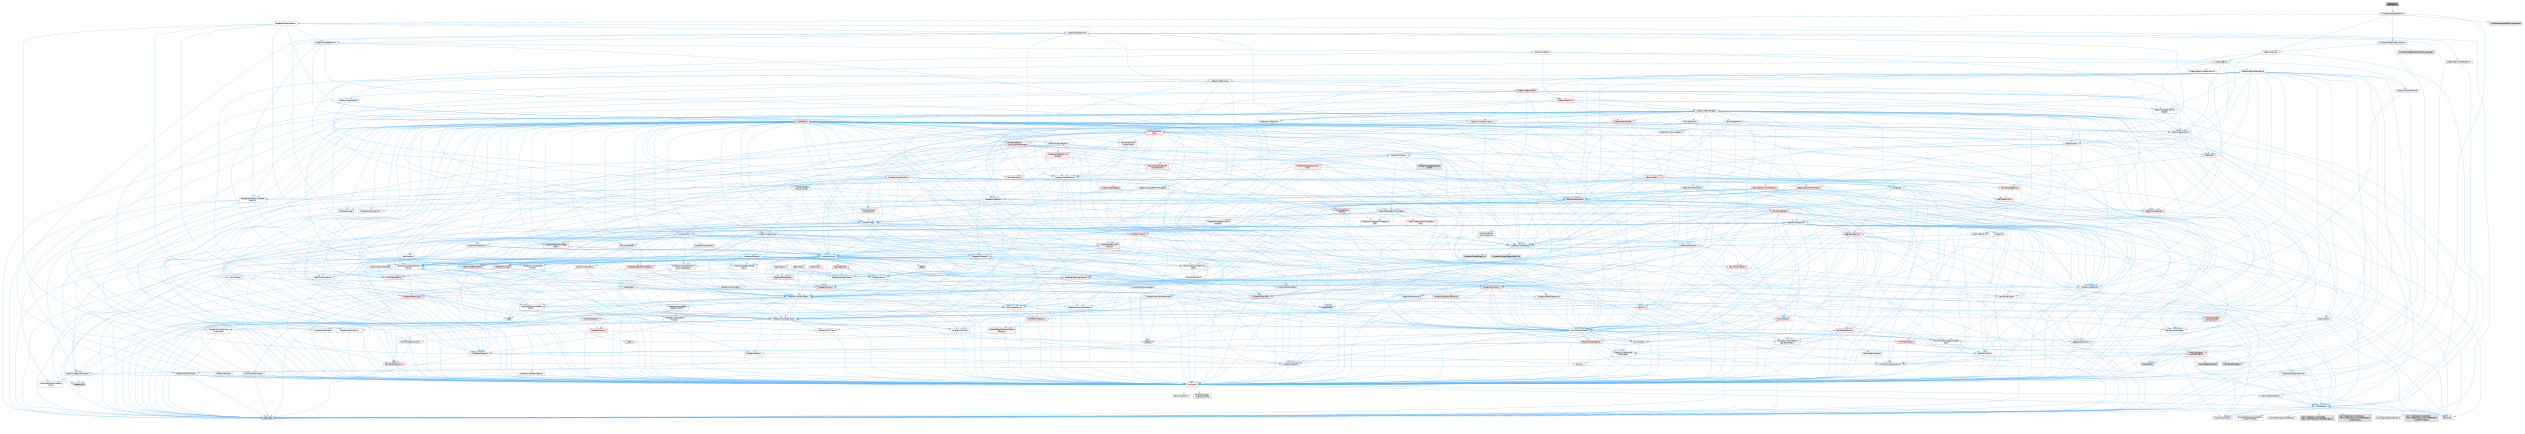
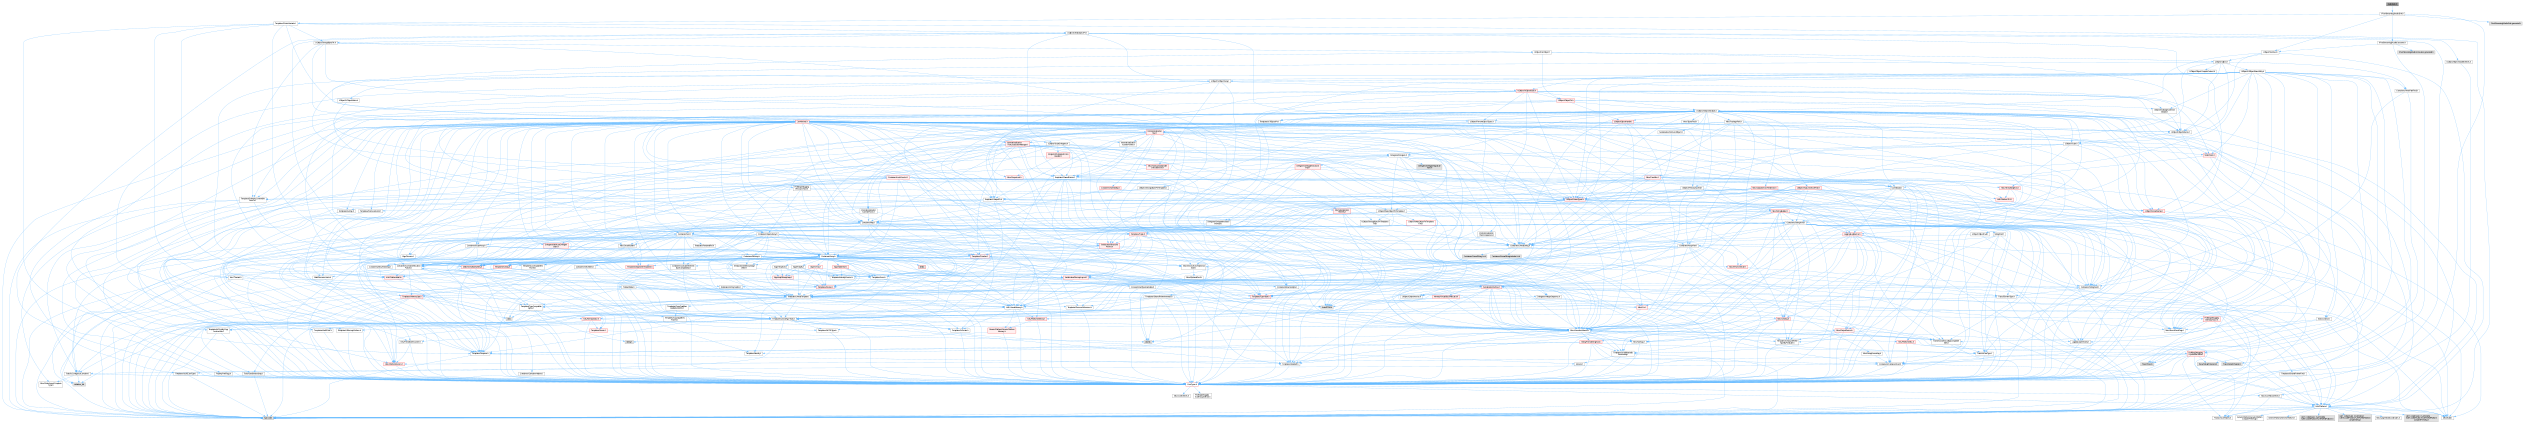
(349, 331) -> (349, 331)
(629, 342) -> (629, 342)
